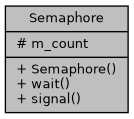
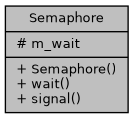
(53, 44) -> (49, 44)
